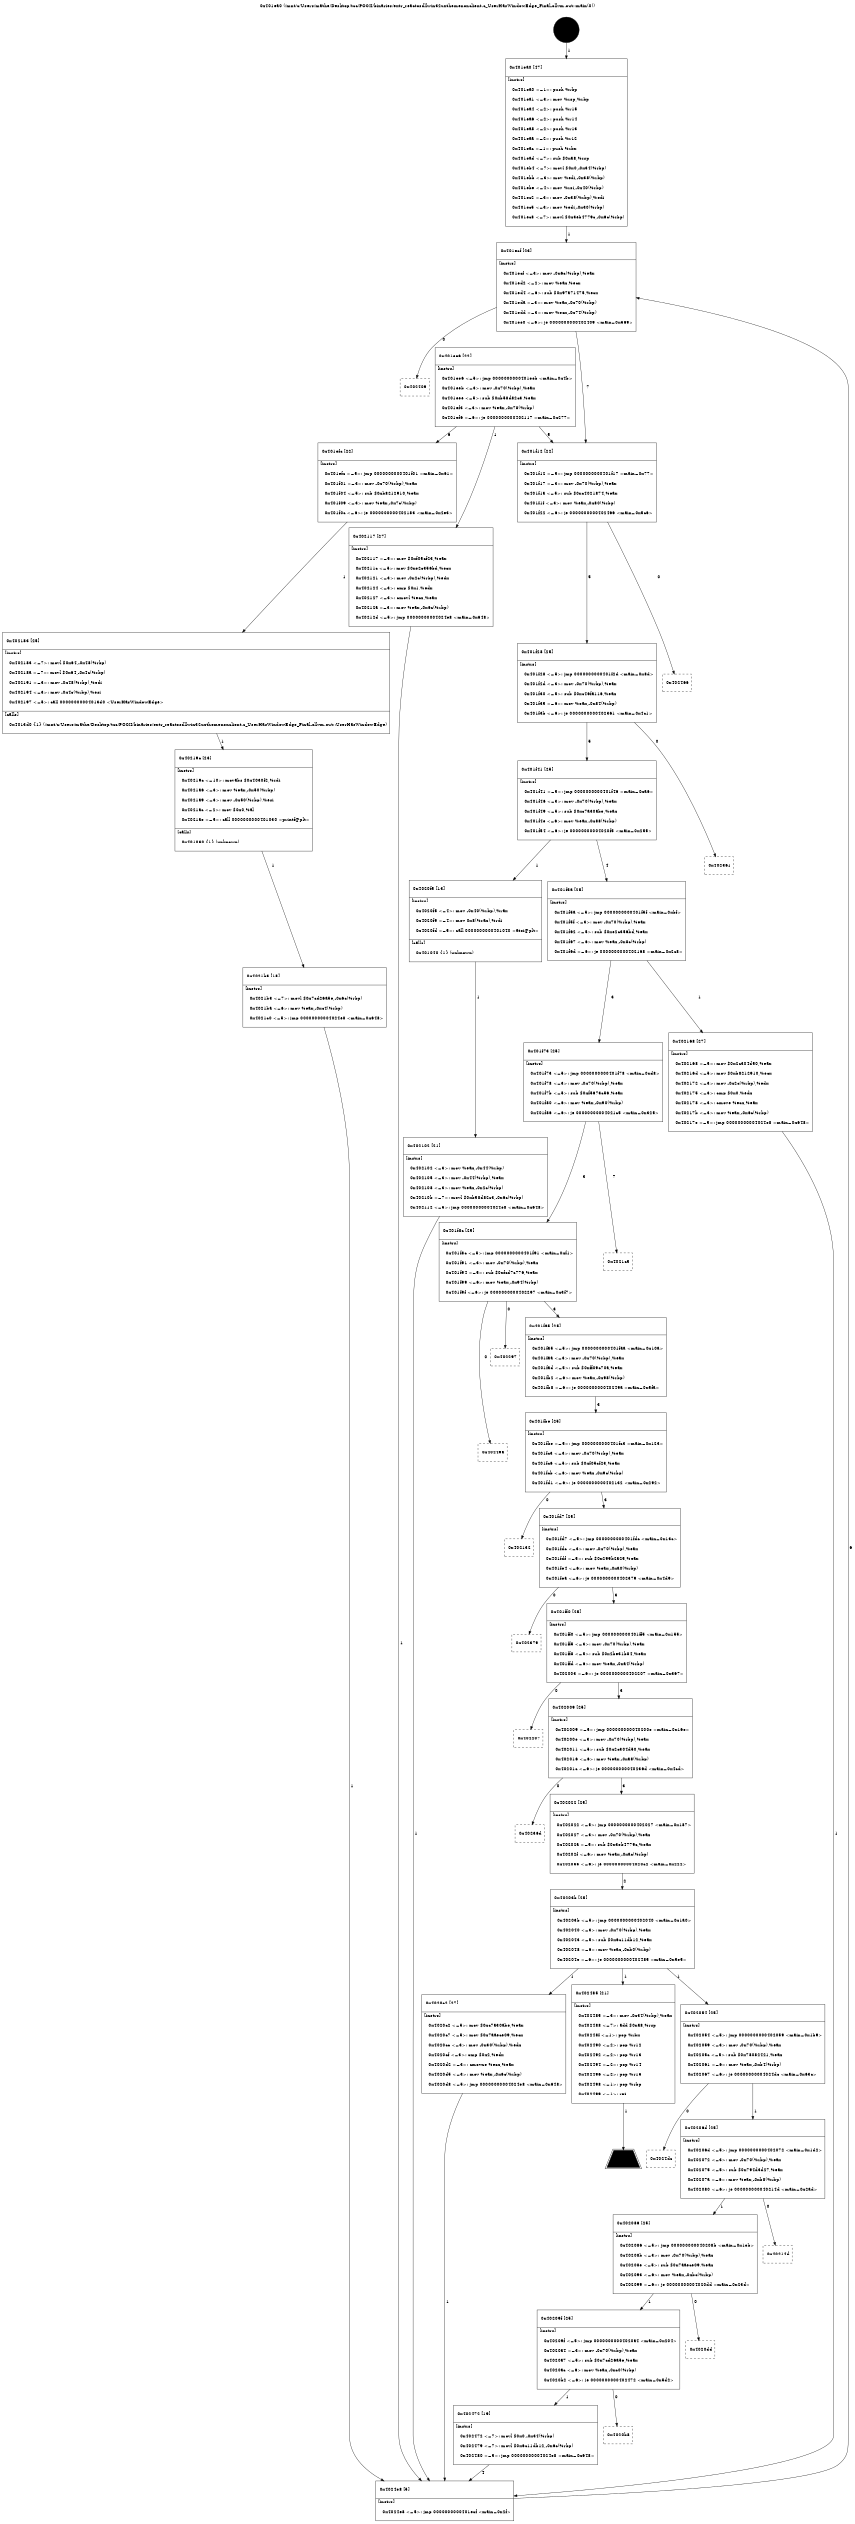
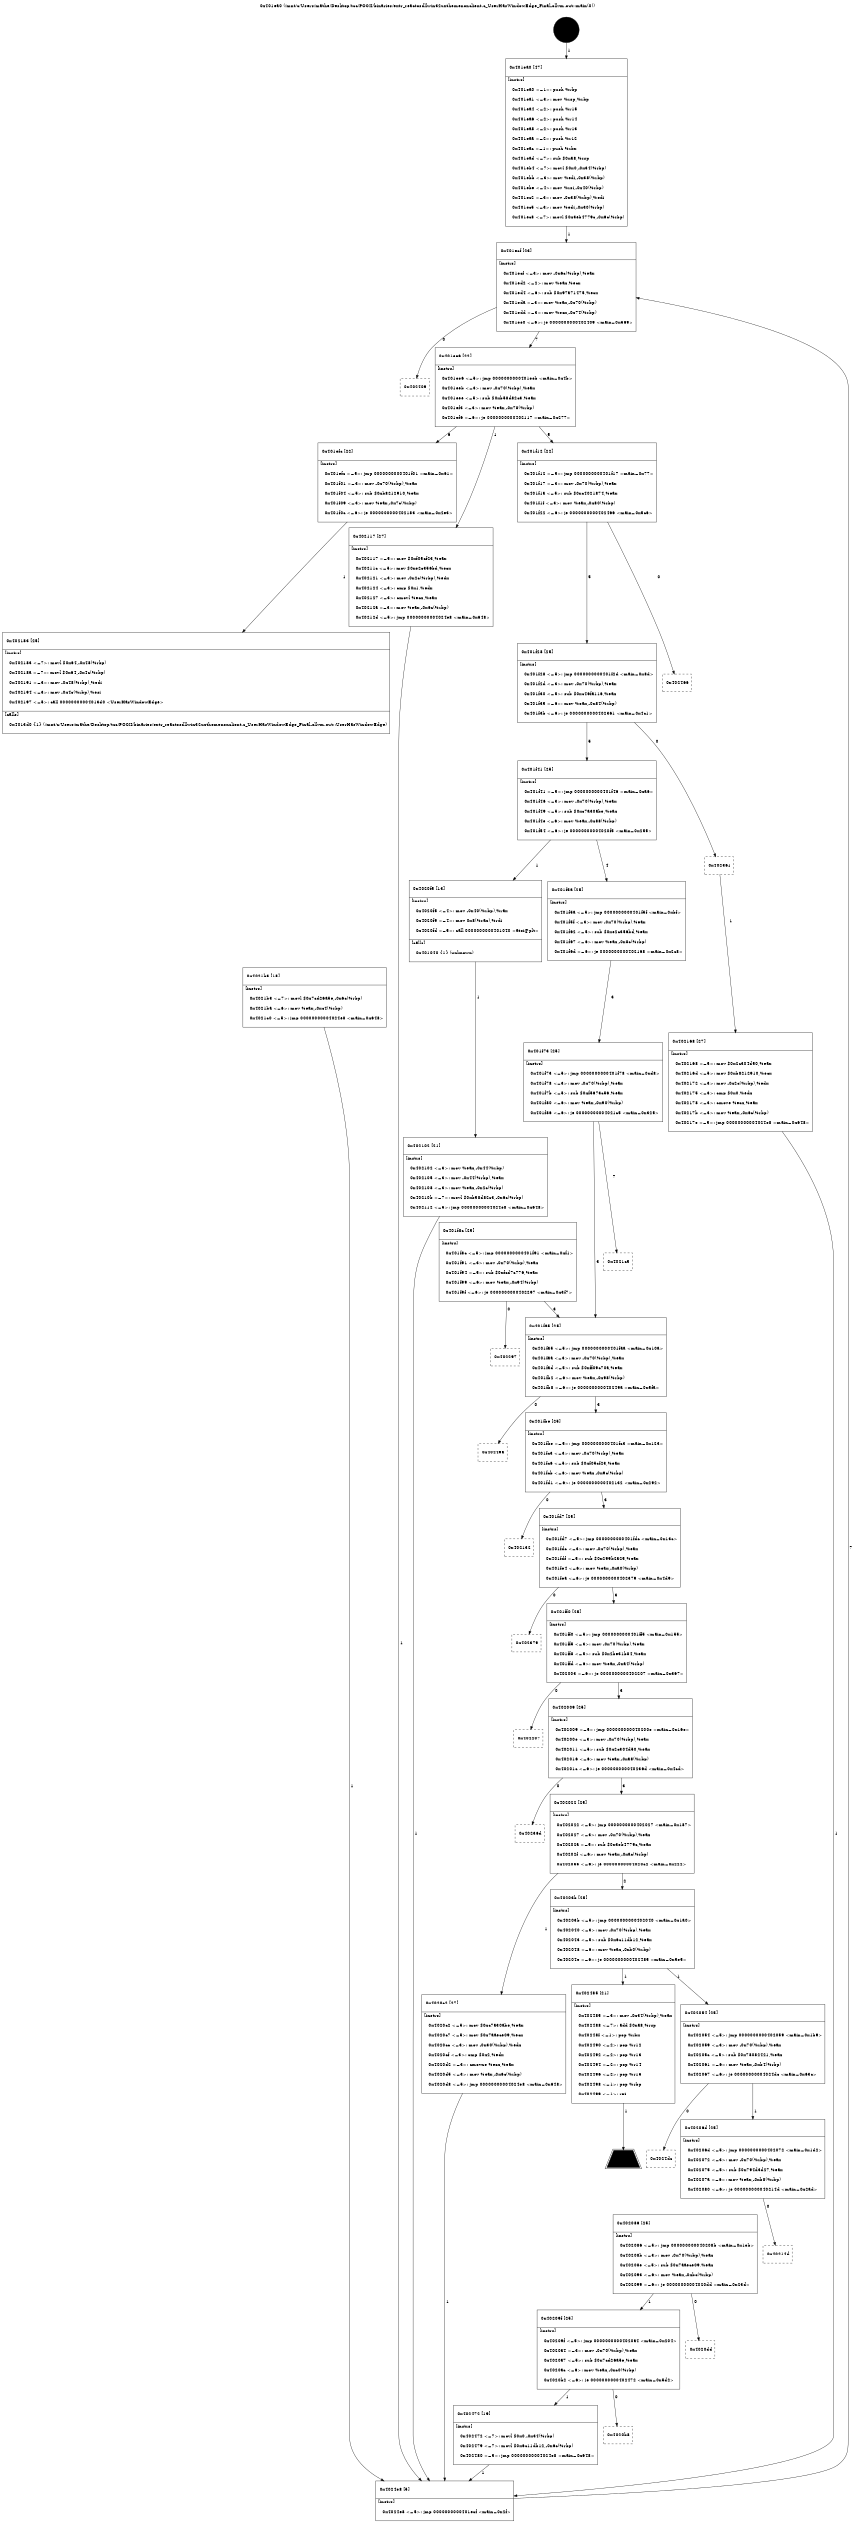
(582, 385) -> (535, 338)
(244, 800) -> none
(674, 995) -> (728, 952)
(571, 1172) -> (595, 1218)
(480, 1371) -> (518, 1417)
(850, 1548) -> (850, 1548)
(565, 1981) -> (522, 1928)
(720, 2205) -> none
(482, 2473) -> (482, 2473)
